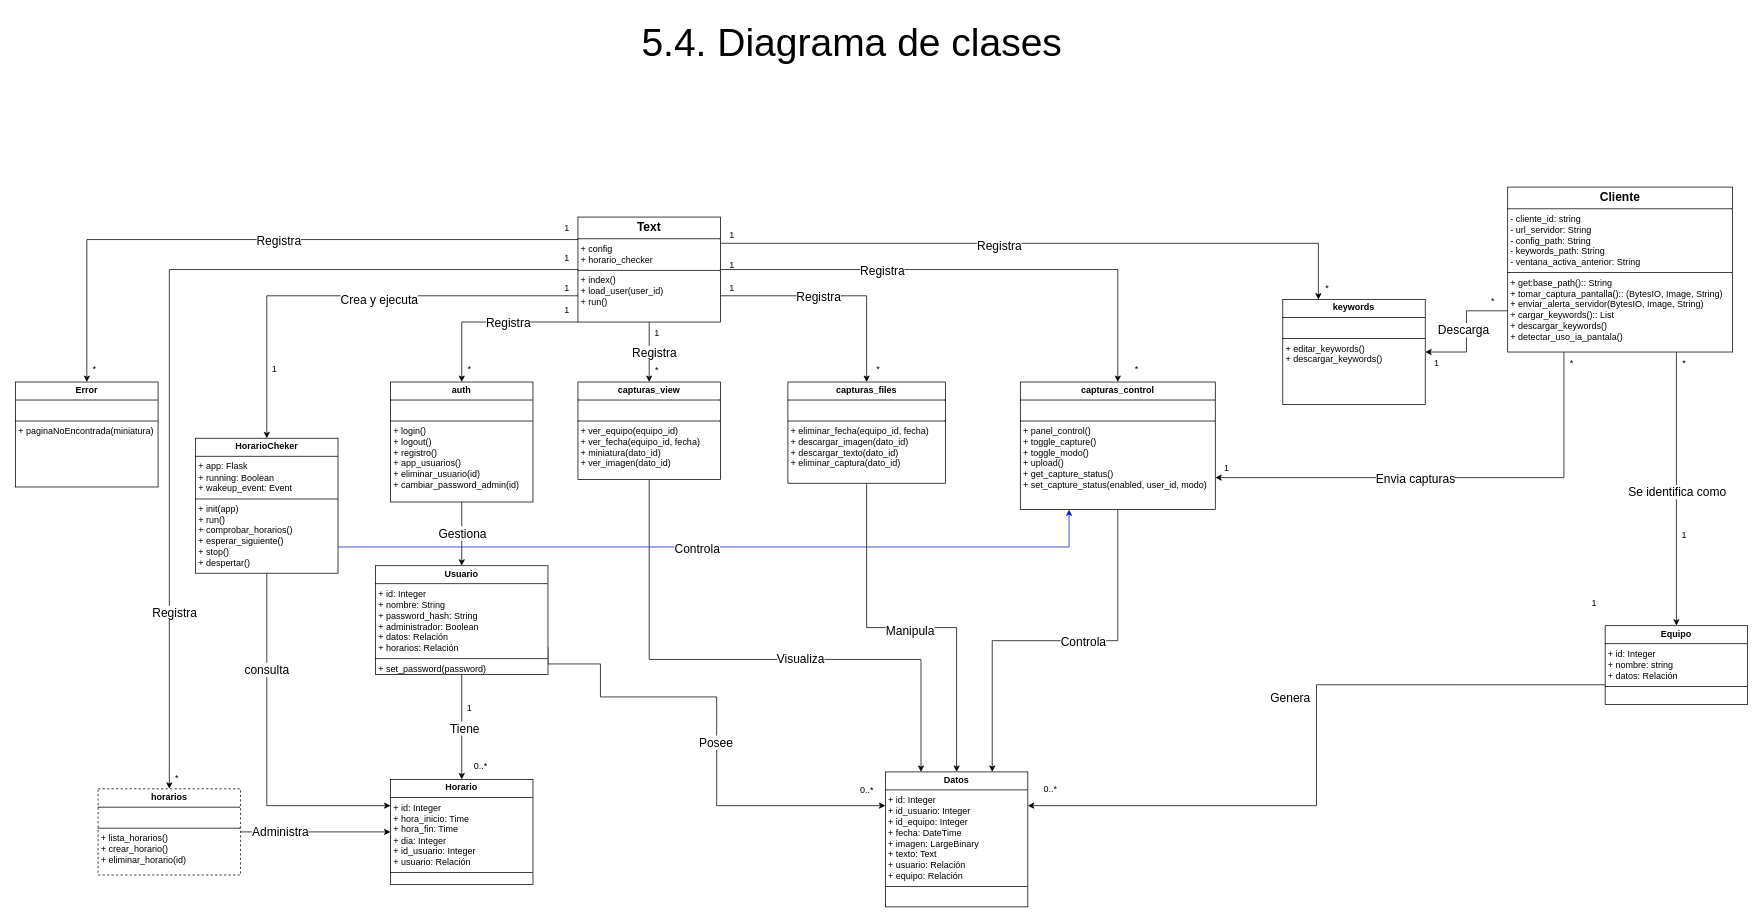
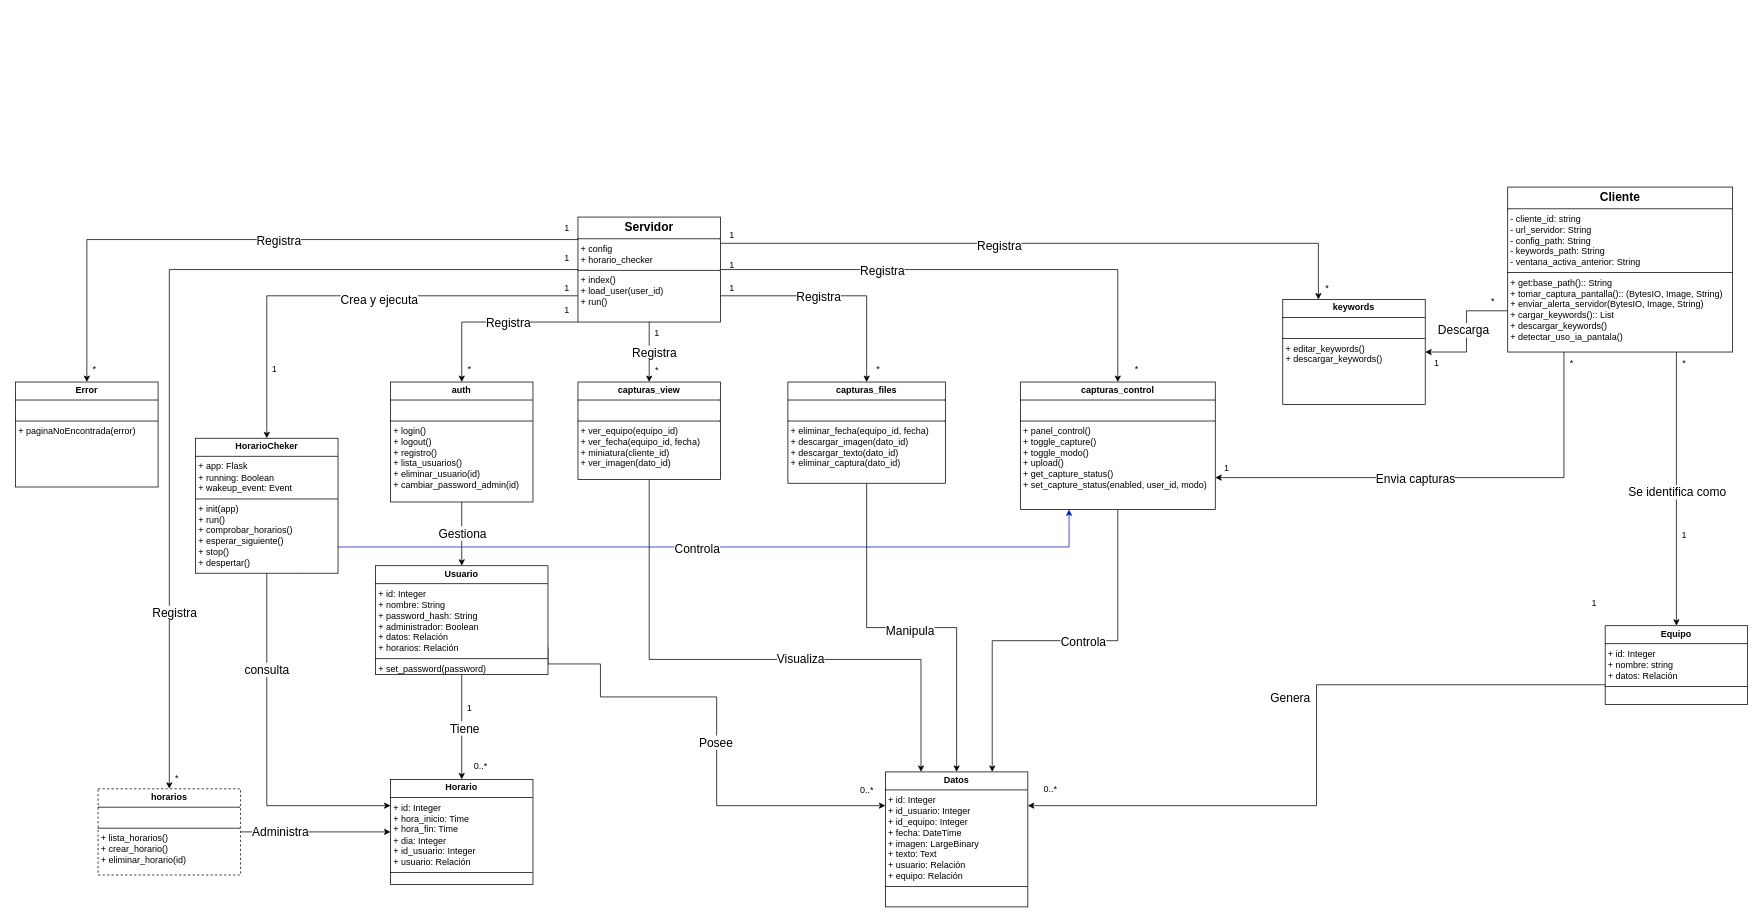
(851, 43) -> none
(625, 250) -> (625, 250)
(87, 398) -> (81, 393)
(645, 409) -> (645, 409)
(456, 420) -> (456, 420)
